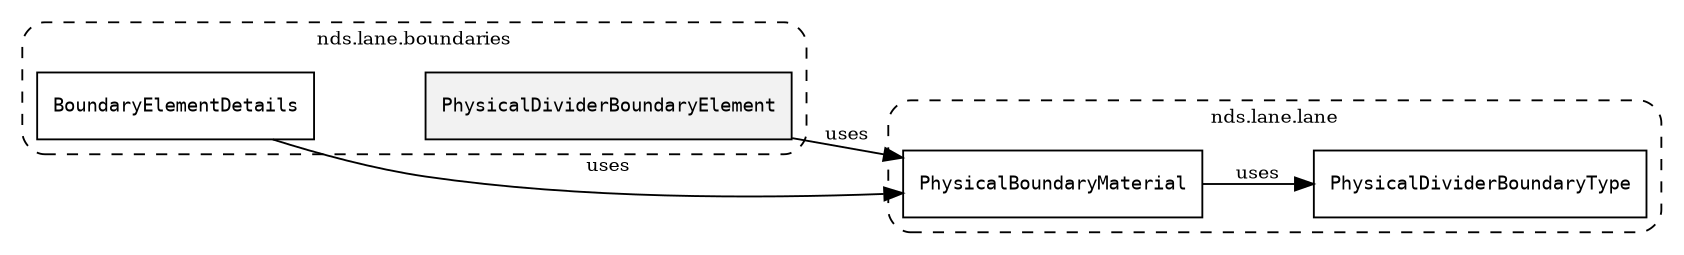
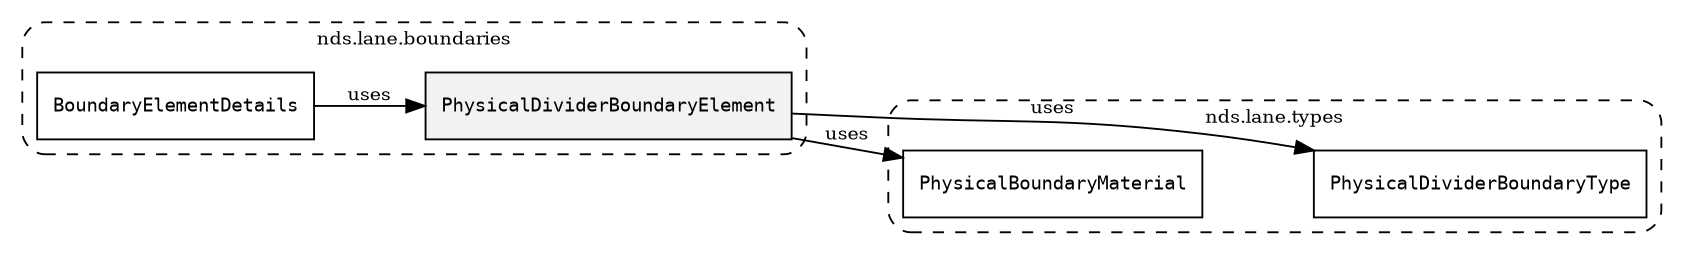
(1275, 118) -> (1275, 118)
(1249, 184) -> (1044, 122)
(576, 191) -> (360, 106)
